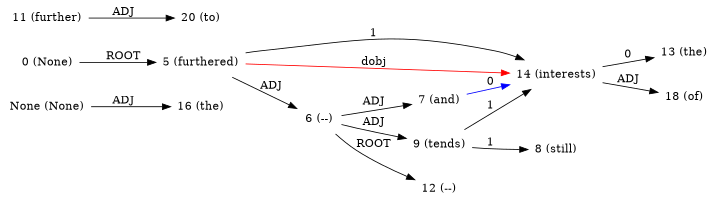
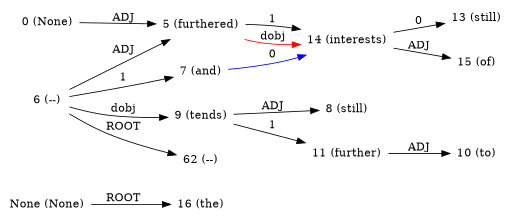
(201, 18) -> (476, 153)
(684, 53) -> (476, 18)
(124, 56) -> (124, 18)
(261, 91) -> (116, 66)
(684, 97) -> (476, 62)
(124, 101) -> (124, 198)
(374, 101) -> (124, 78)
(494, 112) -> (265, 132)
(374, 122) -> (124, 109)
(491, 142) -> (273, 106)
(439, 189) -> (201, 160)
